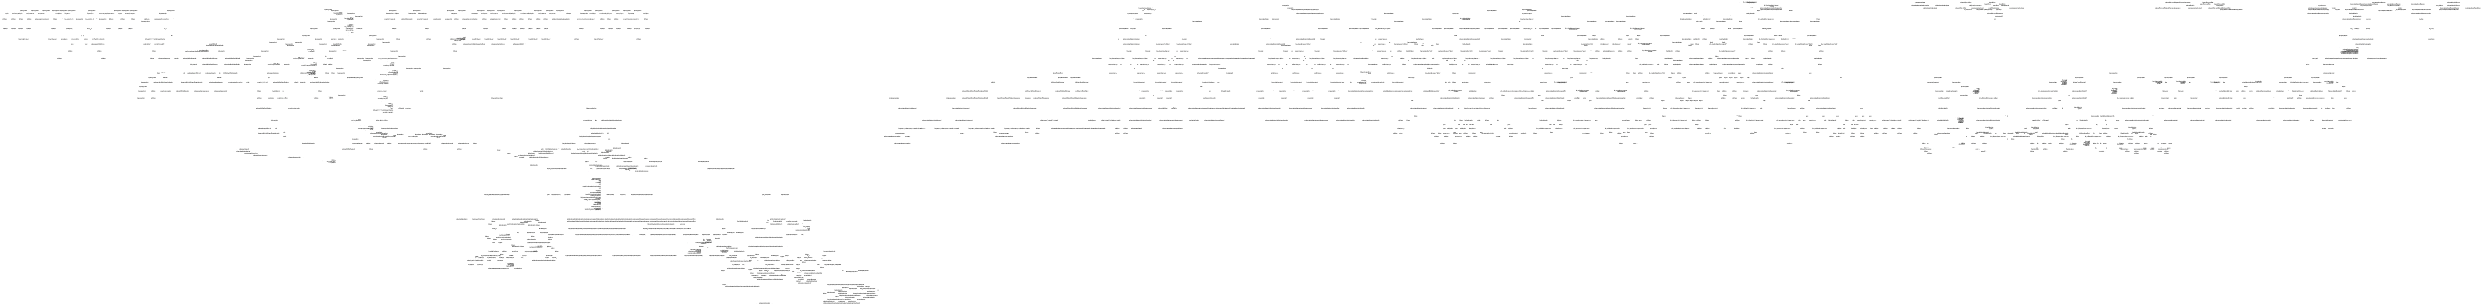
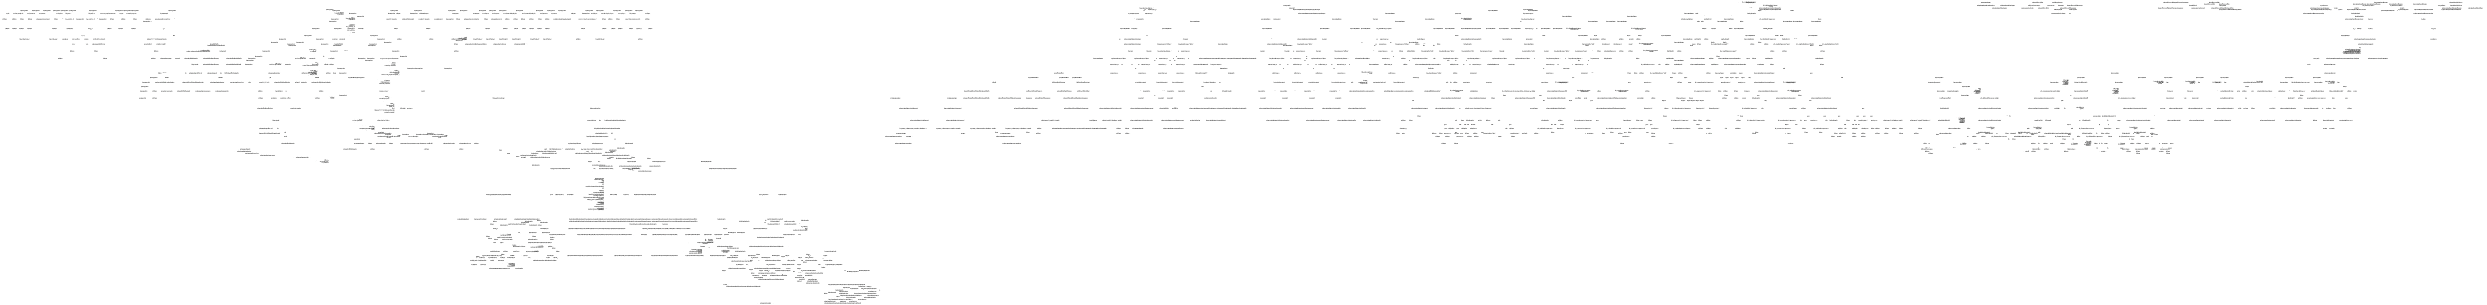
(1992, 3) -> none
